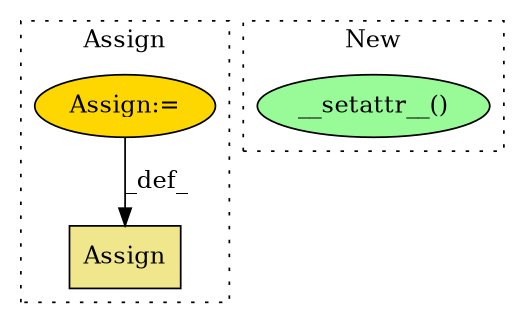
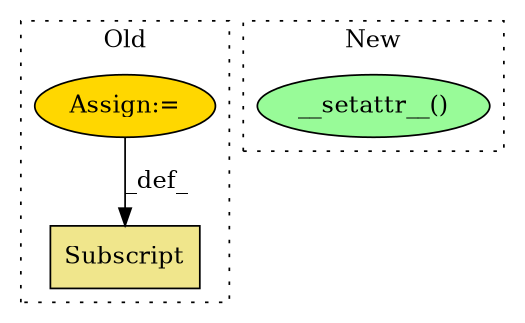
(125, 41) -> (125, 41)
(125, 257) -> (125, 257)
